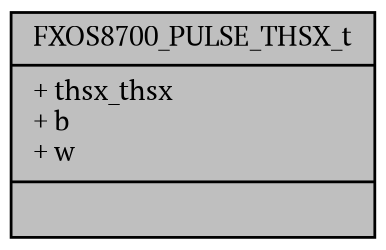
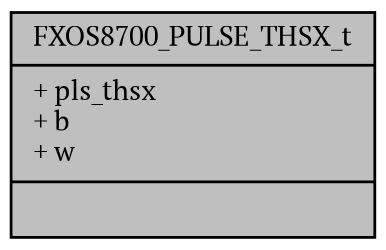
(104, 92) -> (96, 92)
